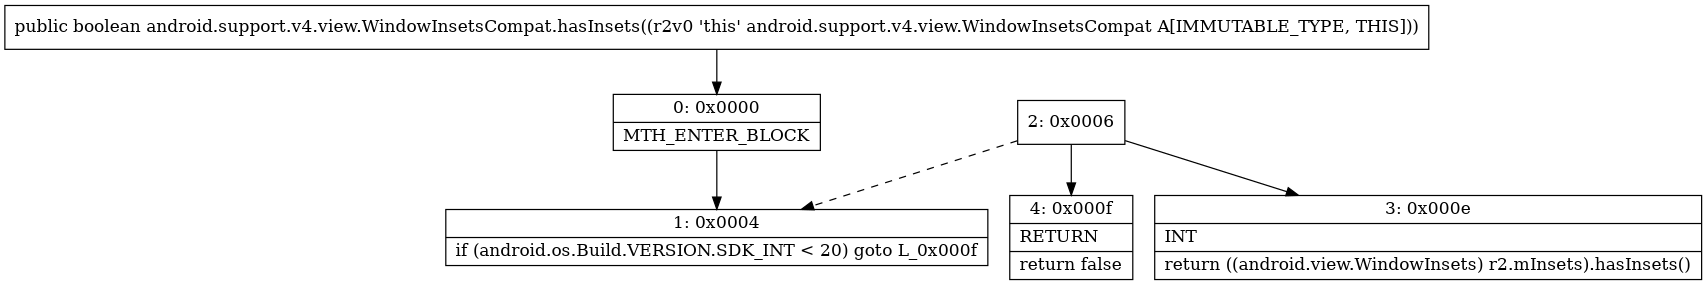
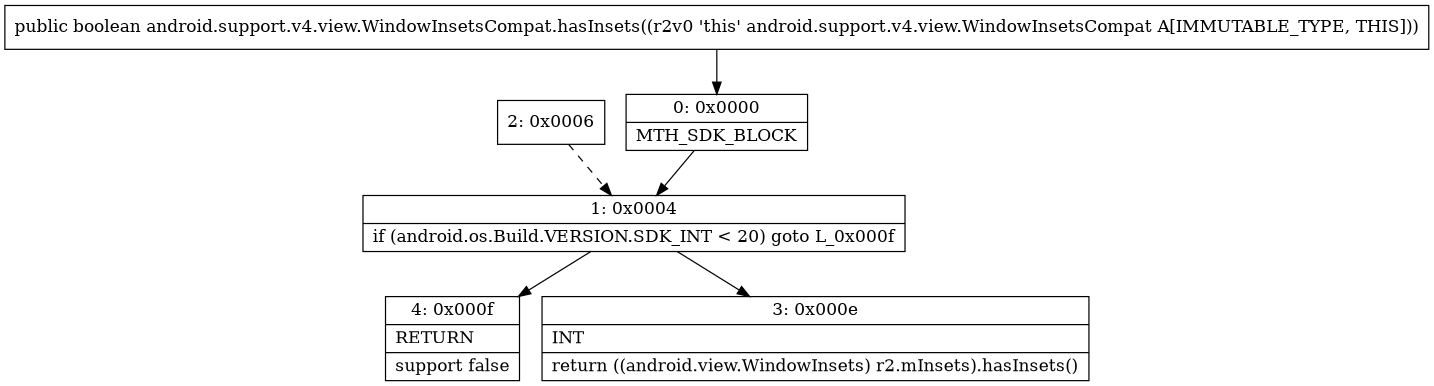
(717, 136) -> (717, 136)
(1071, 164) -> (560, 271)
(1206, 166) -> (708, 271)
(1071, 265) -> (453, 366)
